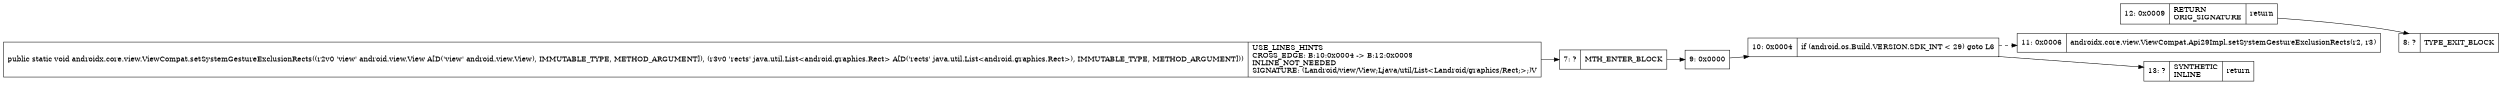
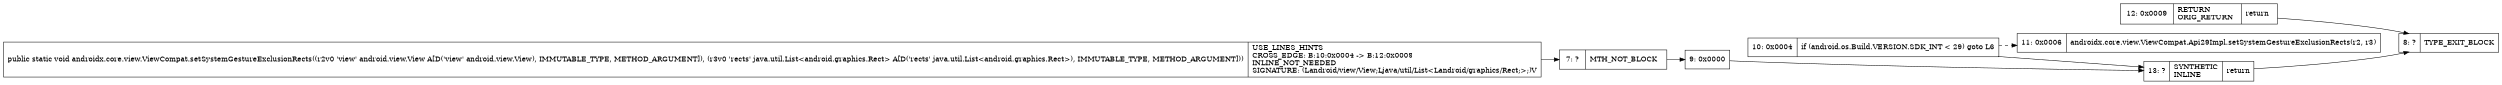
(2208, 17) -> (2205, 17)
(1737, 57) -> (1934, 67)
(1624, 59) -> (1623, 59)
none -> (2329, 63)
